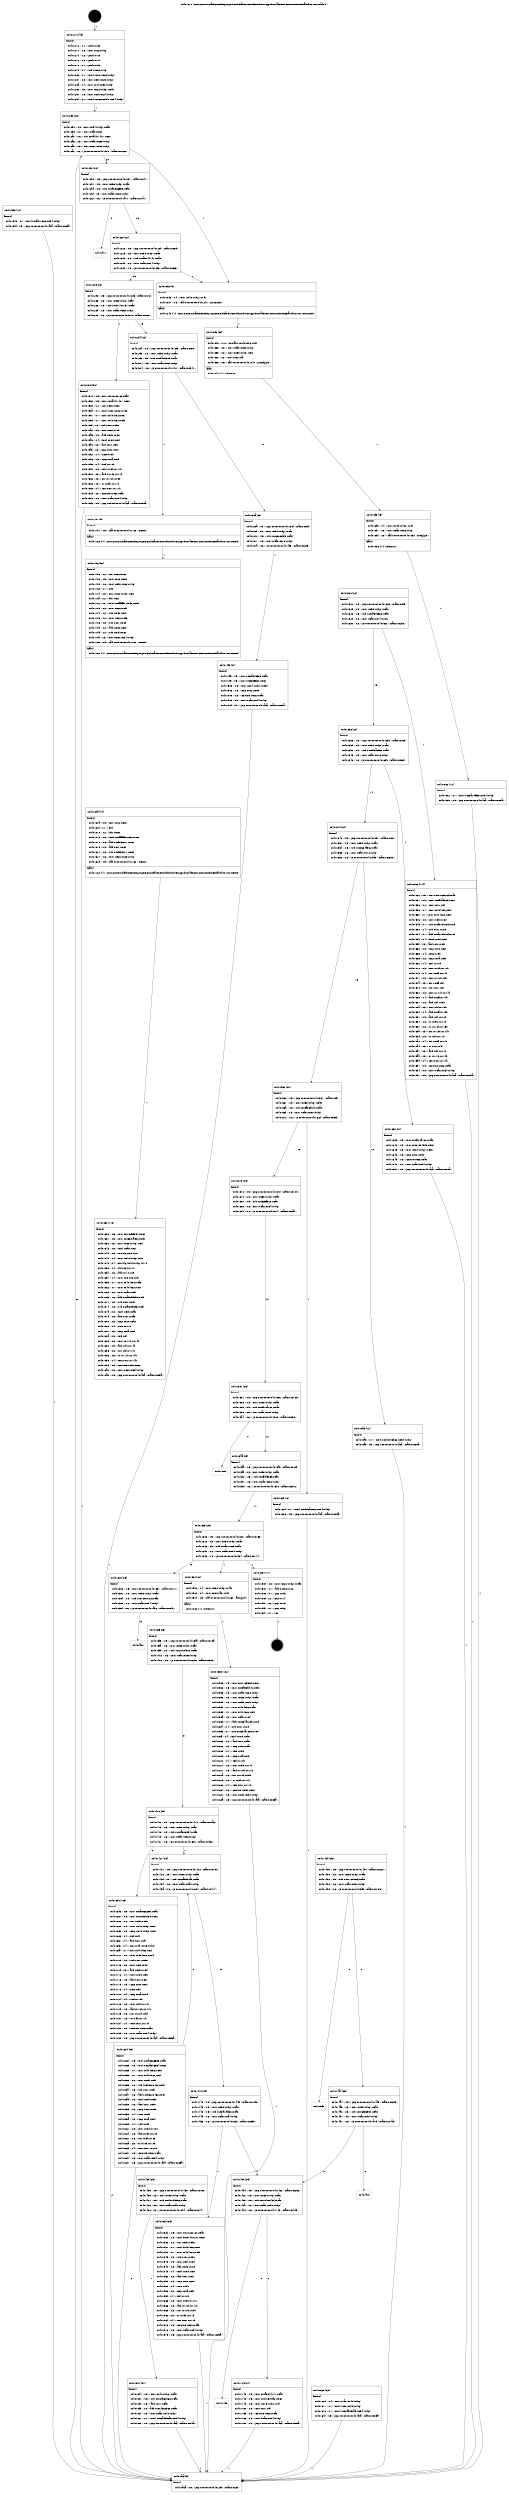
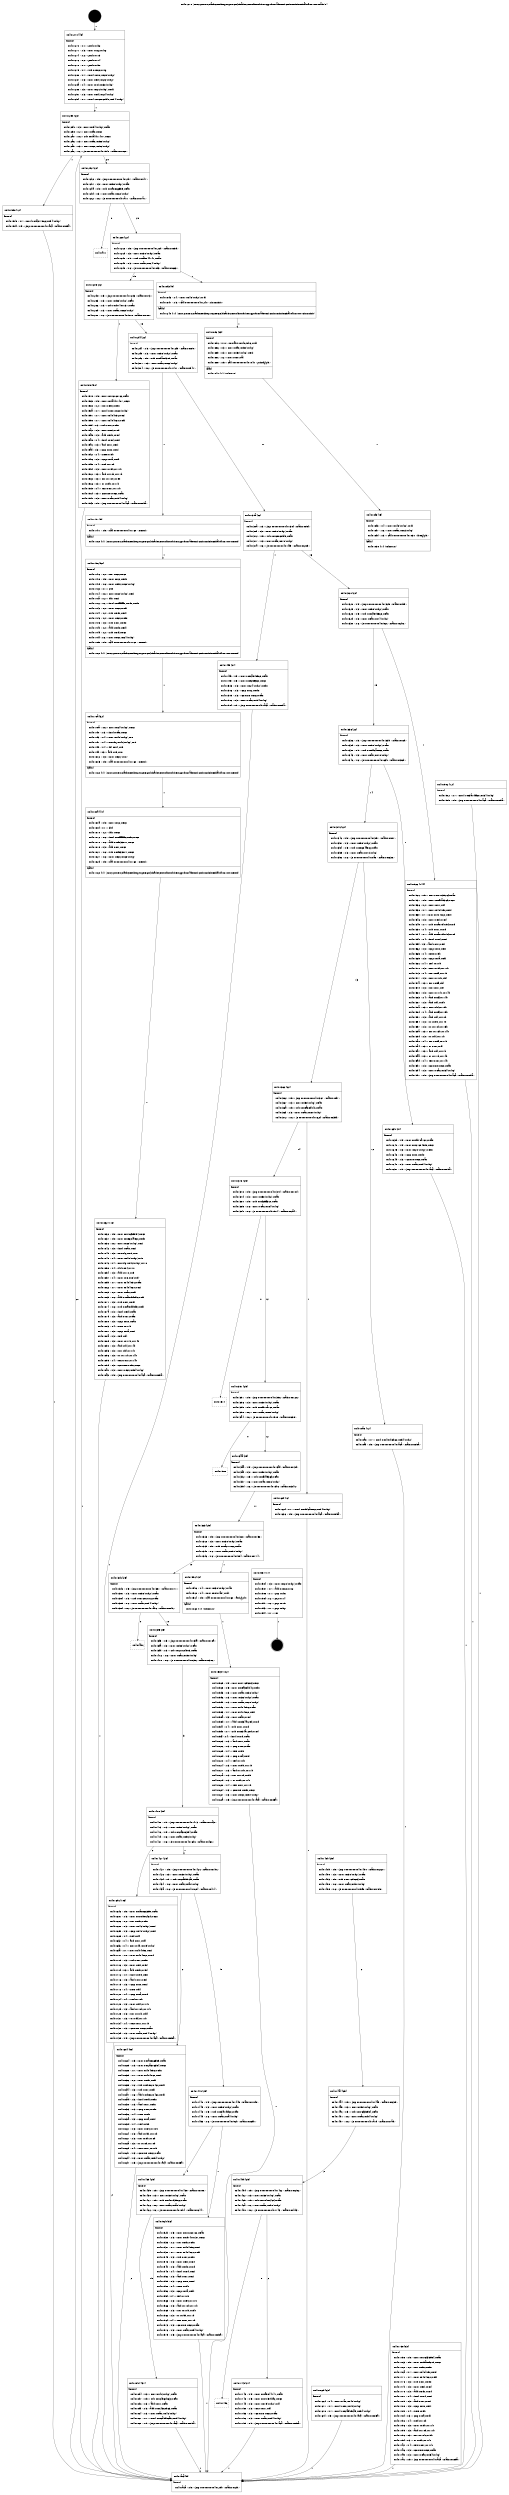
(188, 208) -> (57, 179)
none -> (325, 569)
(441, 664) -> none
none -> (163, 745)
(299, 1149) -> (299, 1149)
none -> (219, 1402)
(250, 1564) -> none
none -> (163, 1618)
(140, 1622) -> (140, 1622)
none -> (99, 1960)
(192, 1970) -> (181, 1969)
(318, 2106) -> none
(245, 2150) -> (199, 2150)
(364, 2195) -> none
(151, 2278) -> (151, 2278)
none -> (426, 2403)
